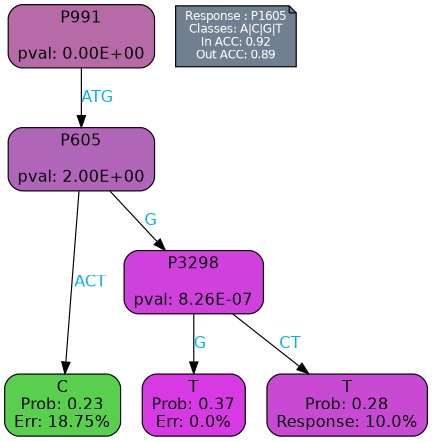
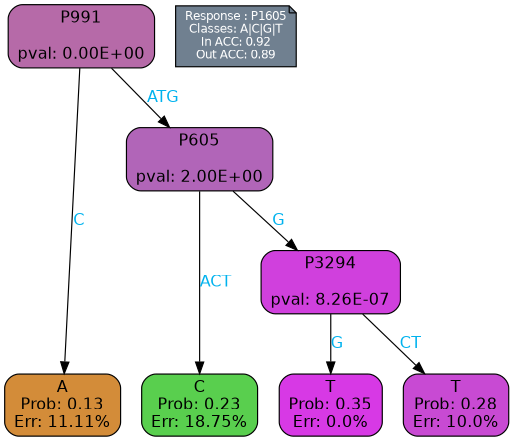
(194, 282) -> (331, 282)
none -> (63, 405)
(194, 405) -> (331, 405)
(347, 405) -> (456, 405)
